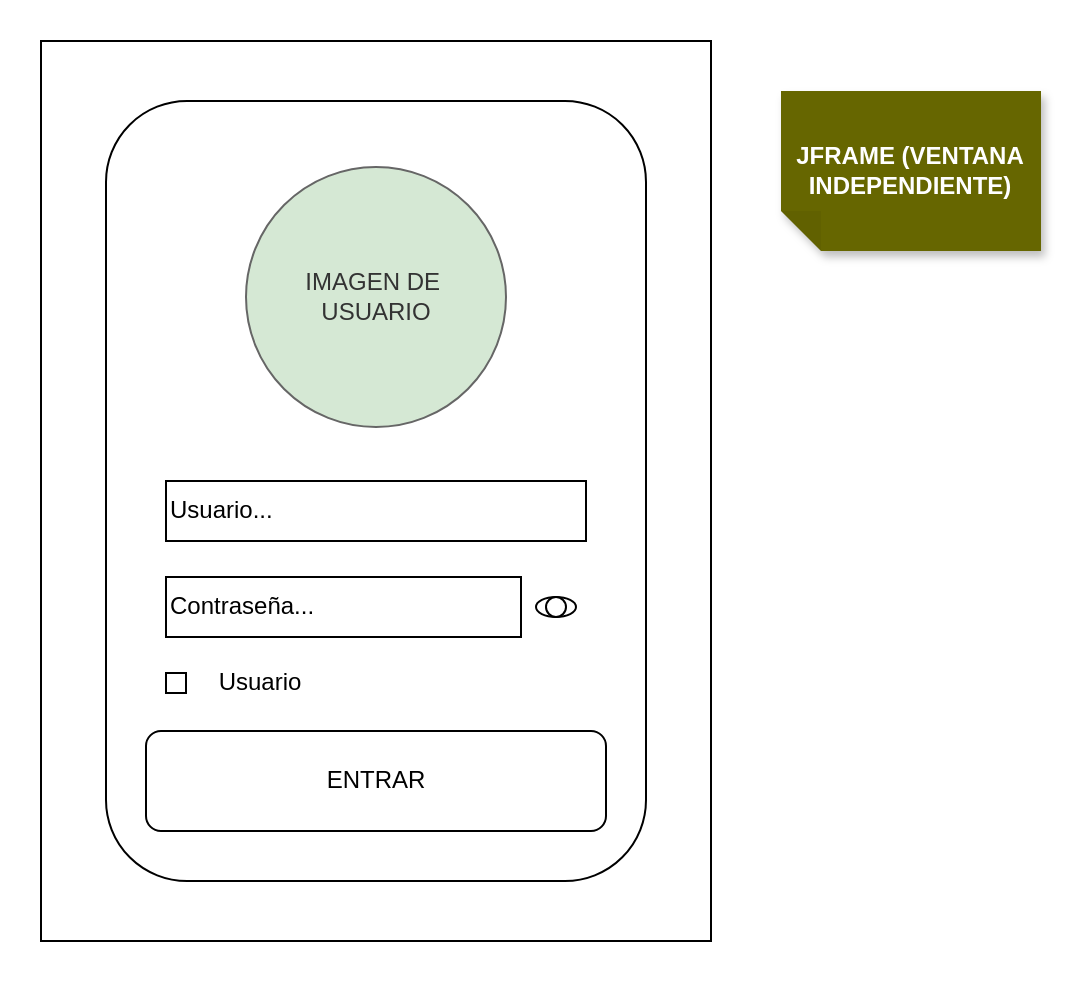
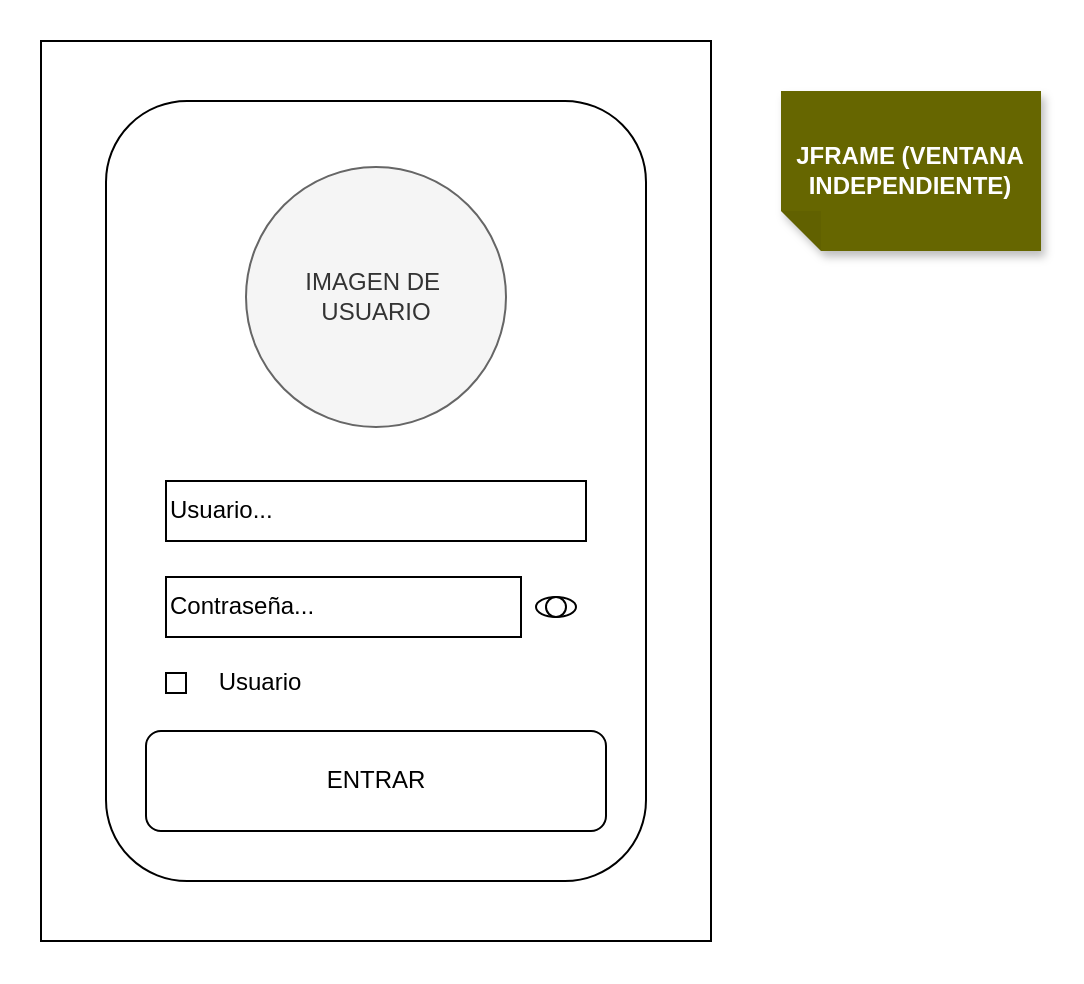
(376, 297) -> (376, 297)
